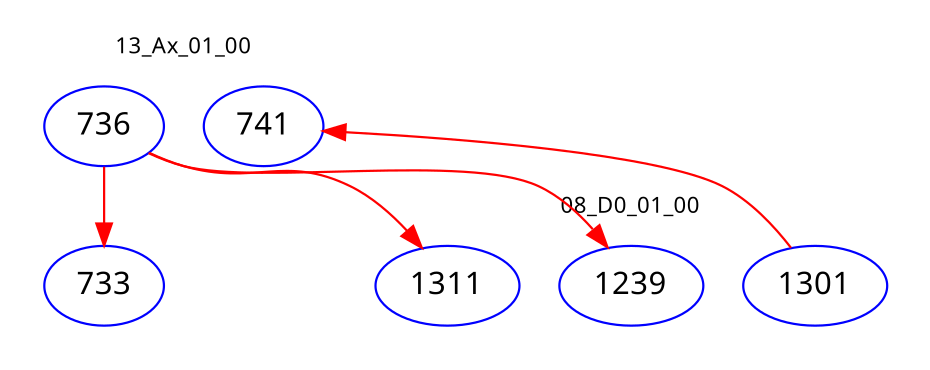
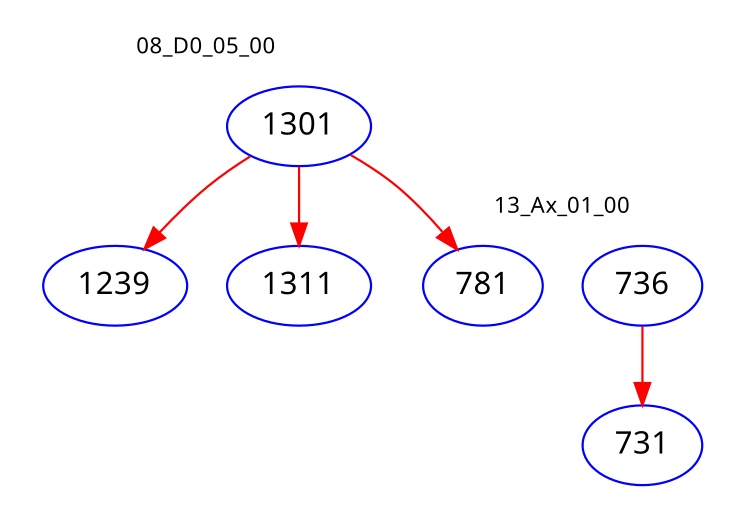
(264, 126) -> (483, 286)
(286, 171) -> (299, 195)
(378, 171) -> (202, 191)
(631, 207) -> (207, 48)
(104, 286) -> (642, 445)
